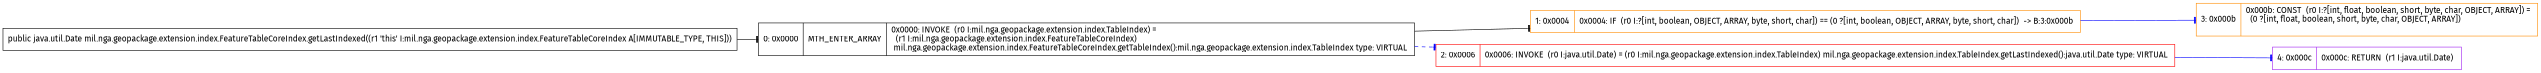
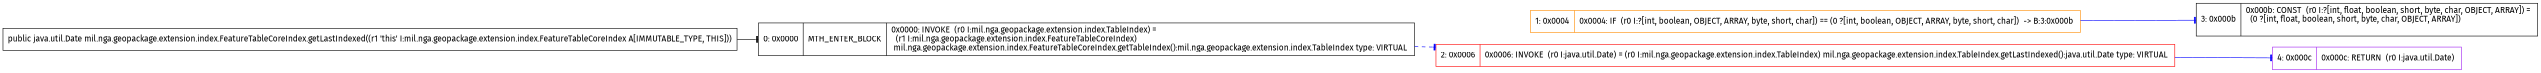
(2367, 20) -> (2367, 20)
(1471, 30) -> none
(845, 39) -> (845, 39)
(2389, 58) -> (2389, 58)
